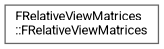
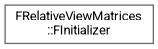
(82, 24) -> (79, 24)
